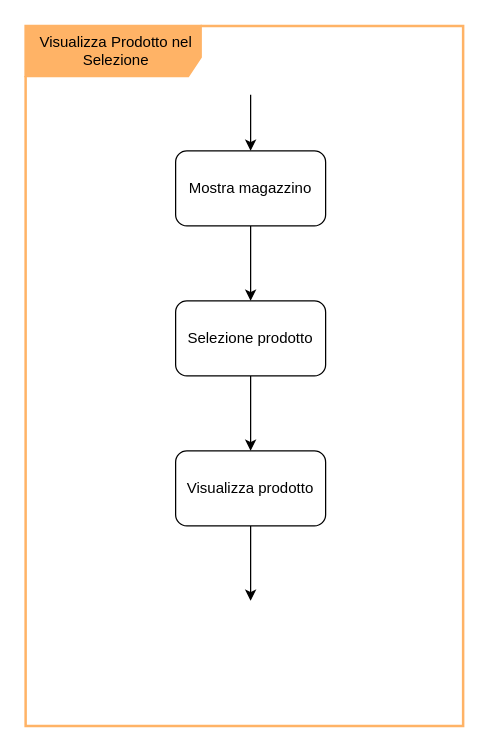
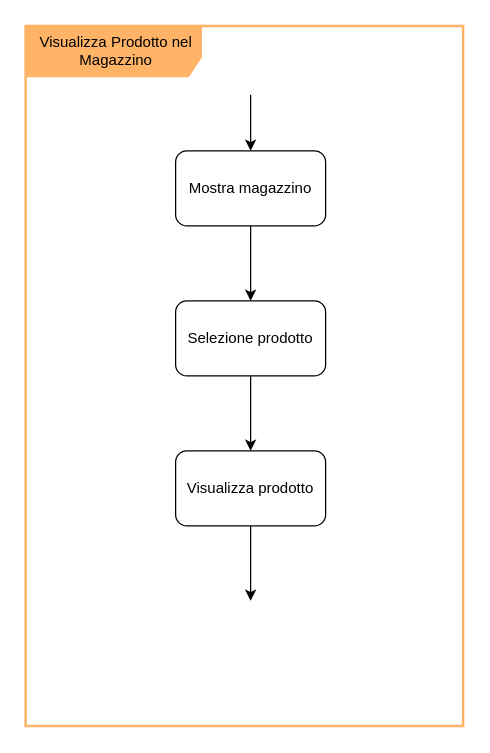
(116, 51) -> (116, 51)
